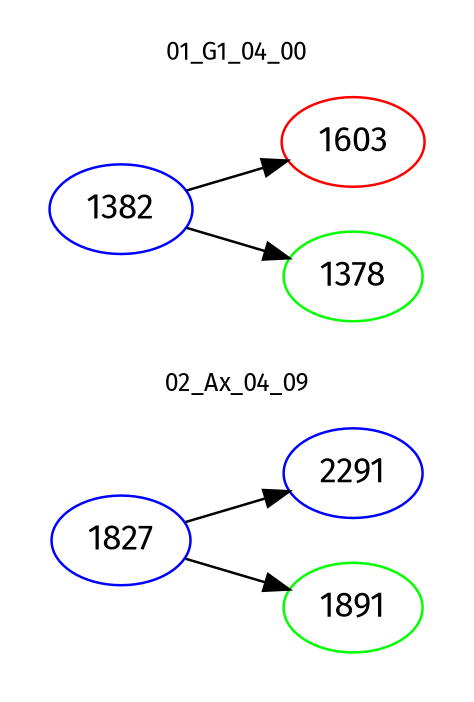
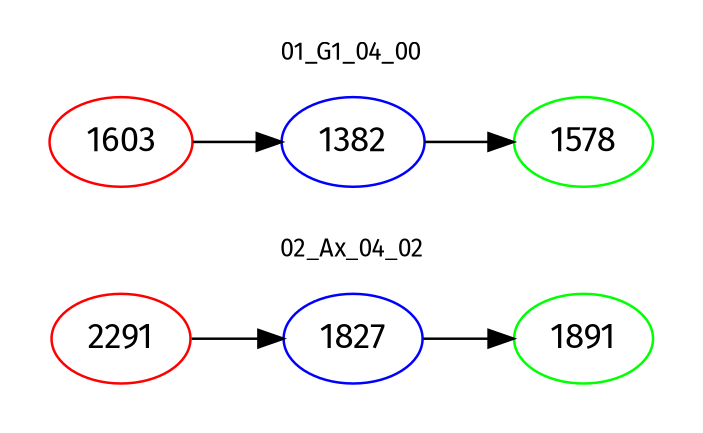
(225, 179) -> (225, 142)
(353, 276) -> (584, 142)
(237, 385) -> (352, 250)
(353, 473) -> (121, 339)
(225, 510) -> (225, 339)
